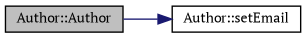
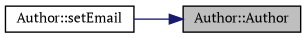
(141, 19) -> (152, 19)
